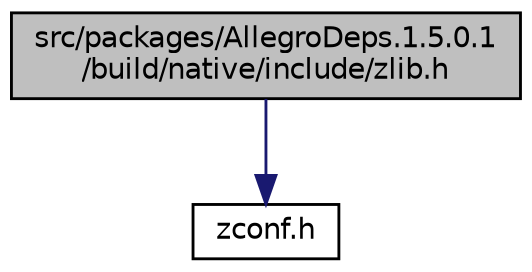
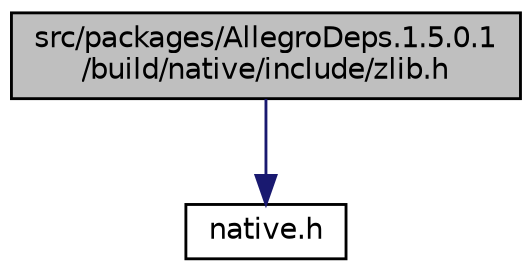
(266, 232) -> (266, 232)
